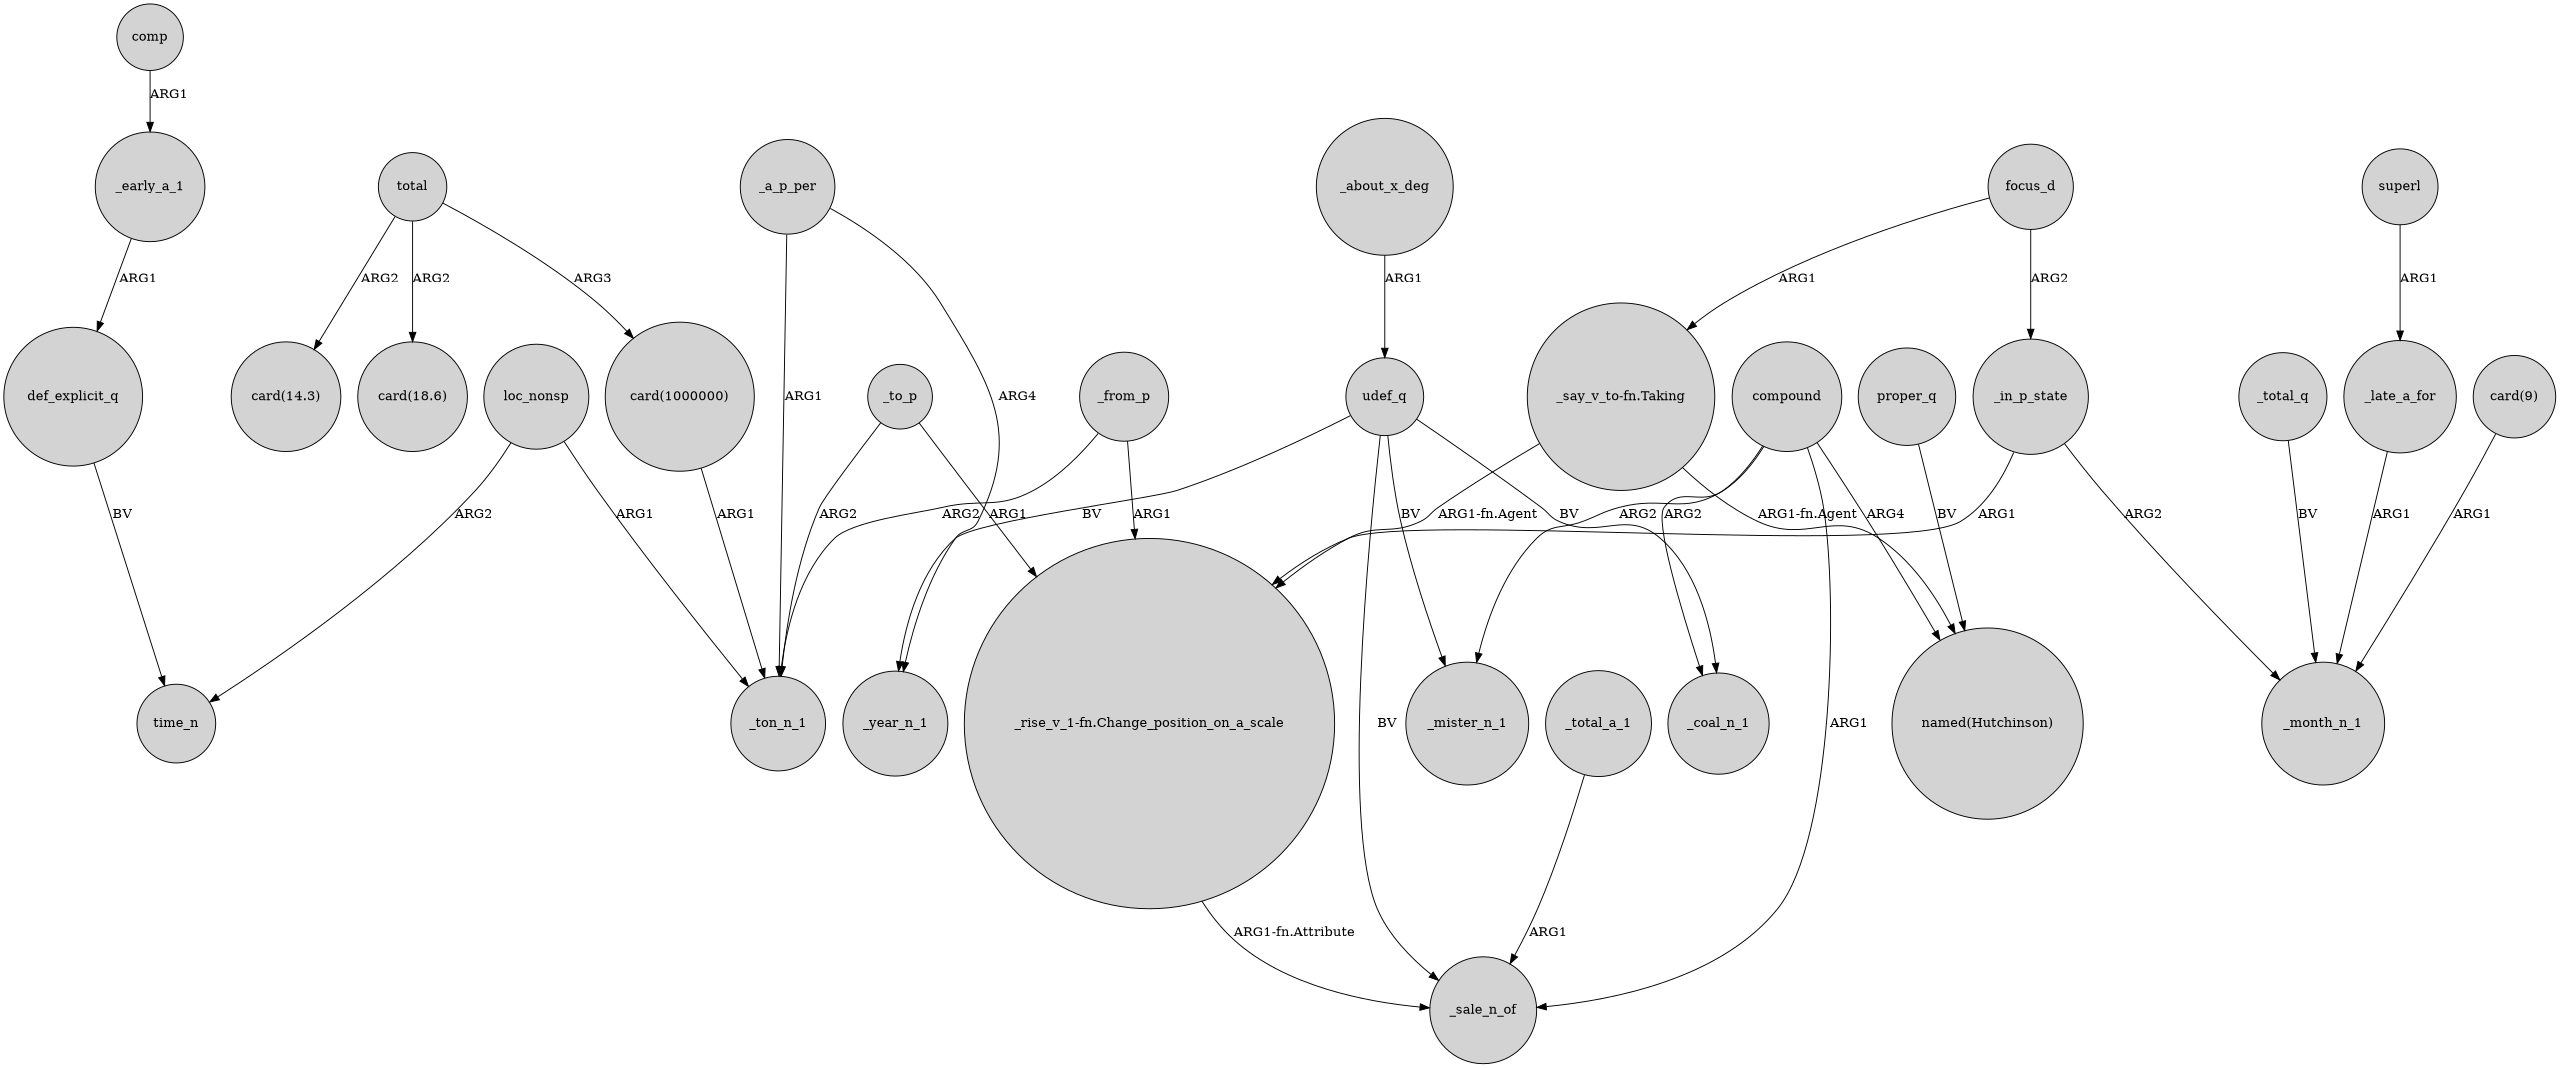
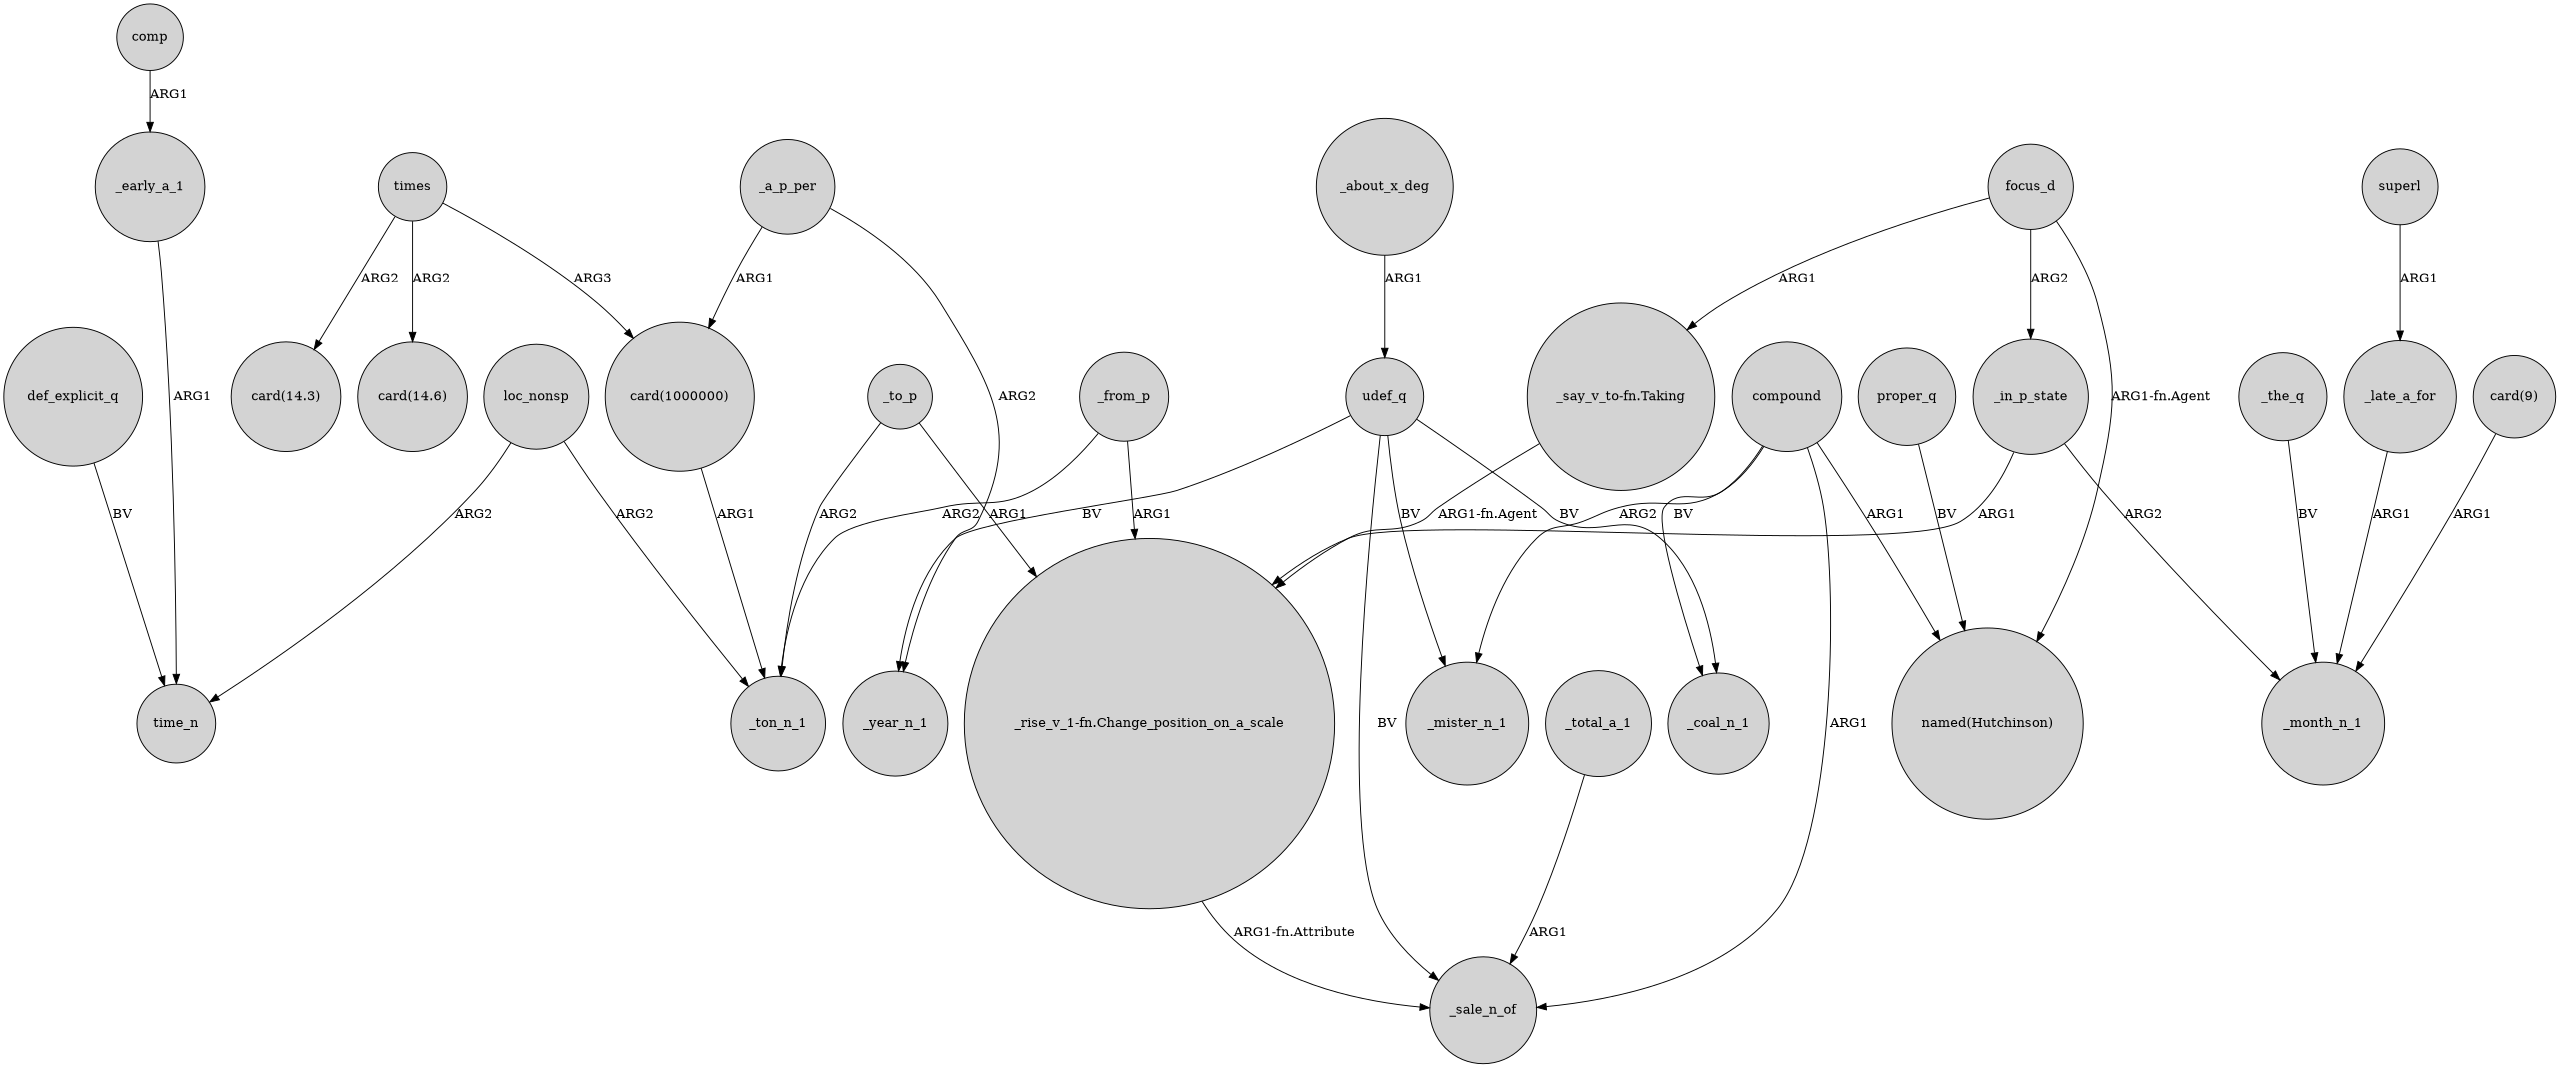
(413, 187) -> (413, 187)
(116, 280) -> (172, 457)
(413, 397) -> (413, 397)
(1018, 397) -> (1018, 397)
(2283, 397) -> (2283, 397)
(783, 451) -> (736, 272)
(635, 514) -> (635, 514)
(1683, 514) -> (1683, 514)
(1886, 514) -> (1886, 514)
(1838, 526) -> (2110, 427)
